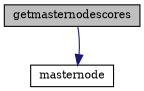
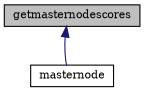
(79, 40) -> (65, 51)
